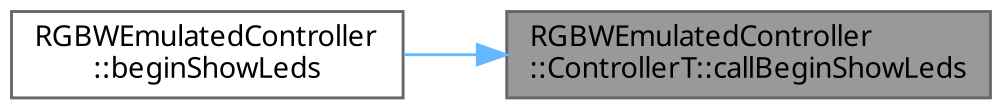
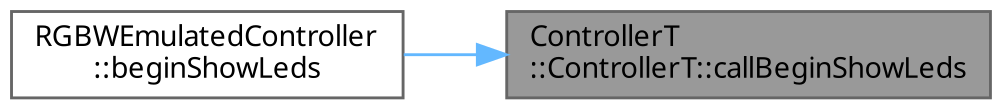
(749, 55) -> (749, 55)
